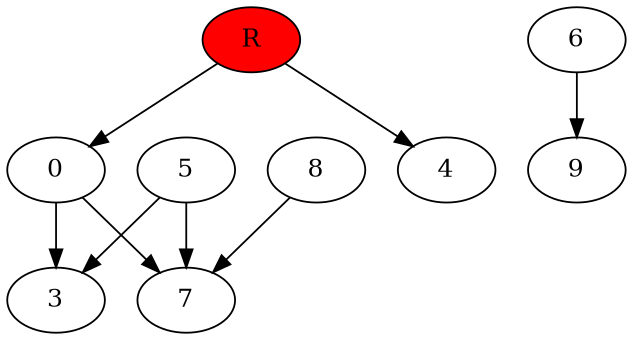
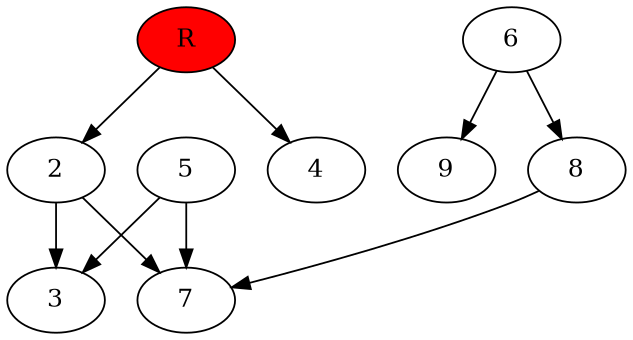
none -> (540, 97)
(56, 170) -> (56, 170)
